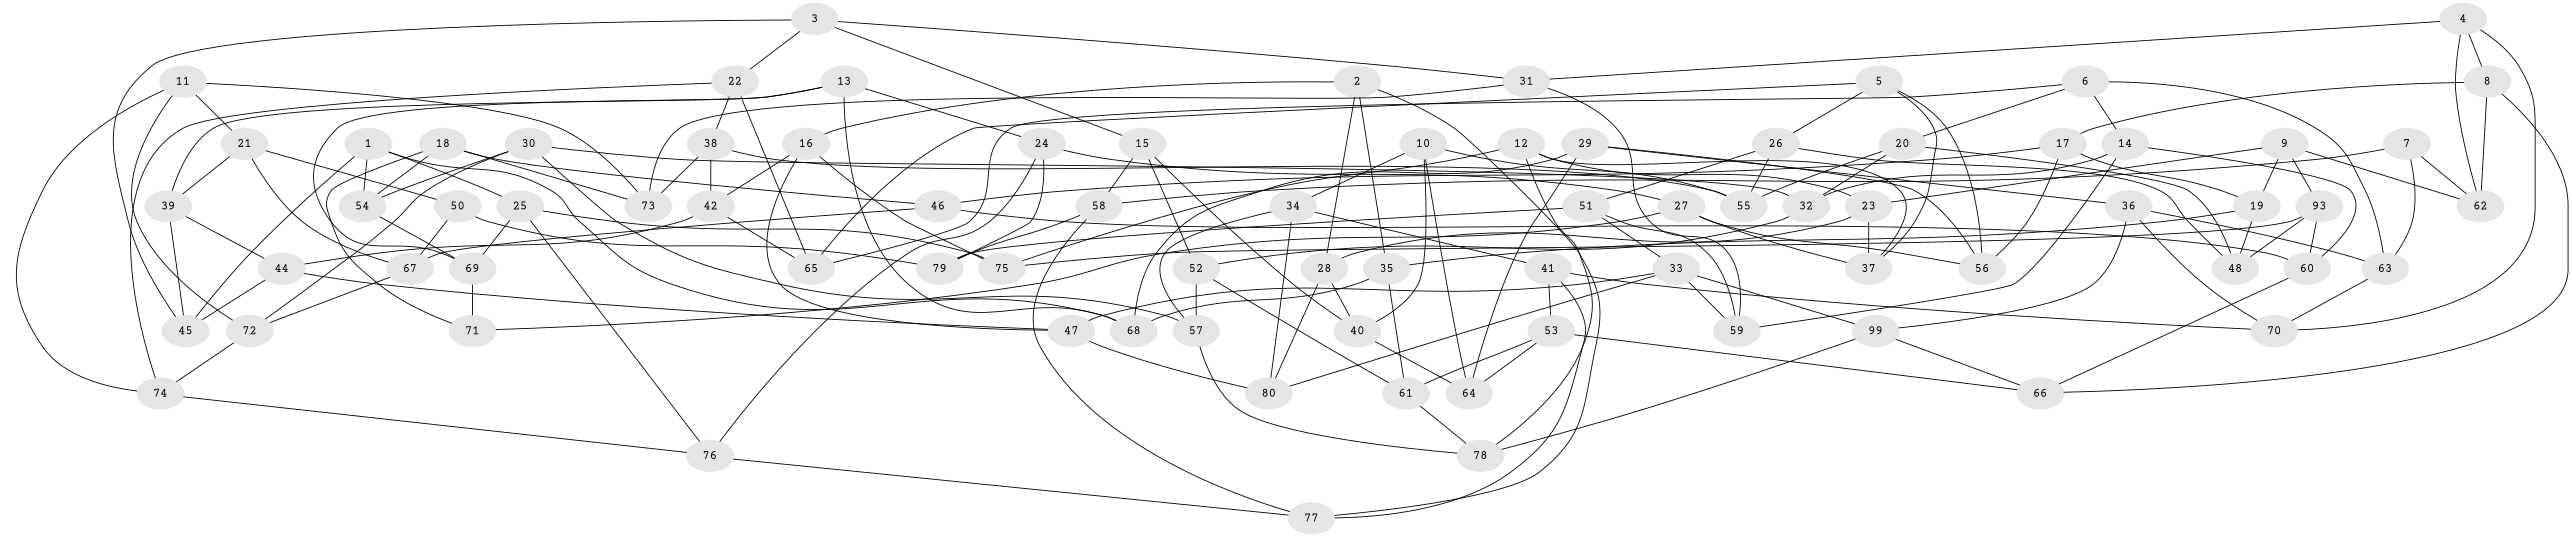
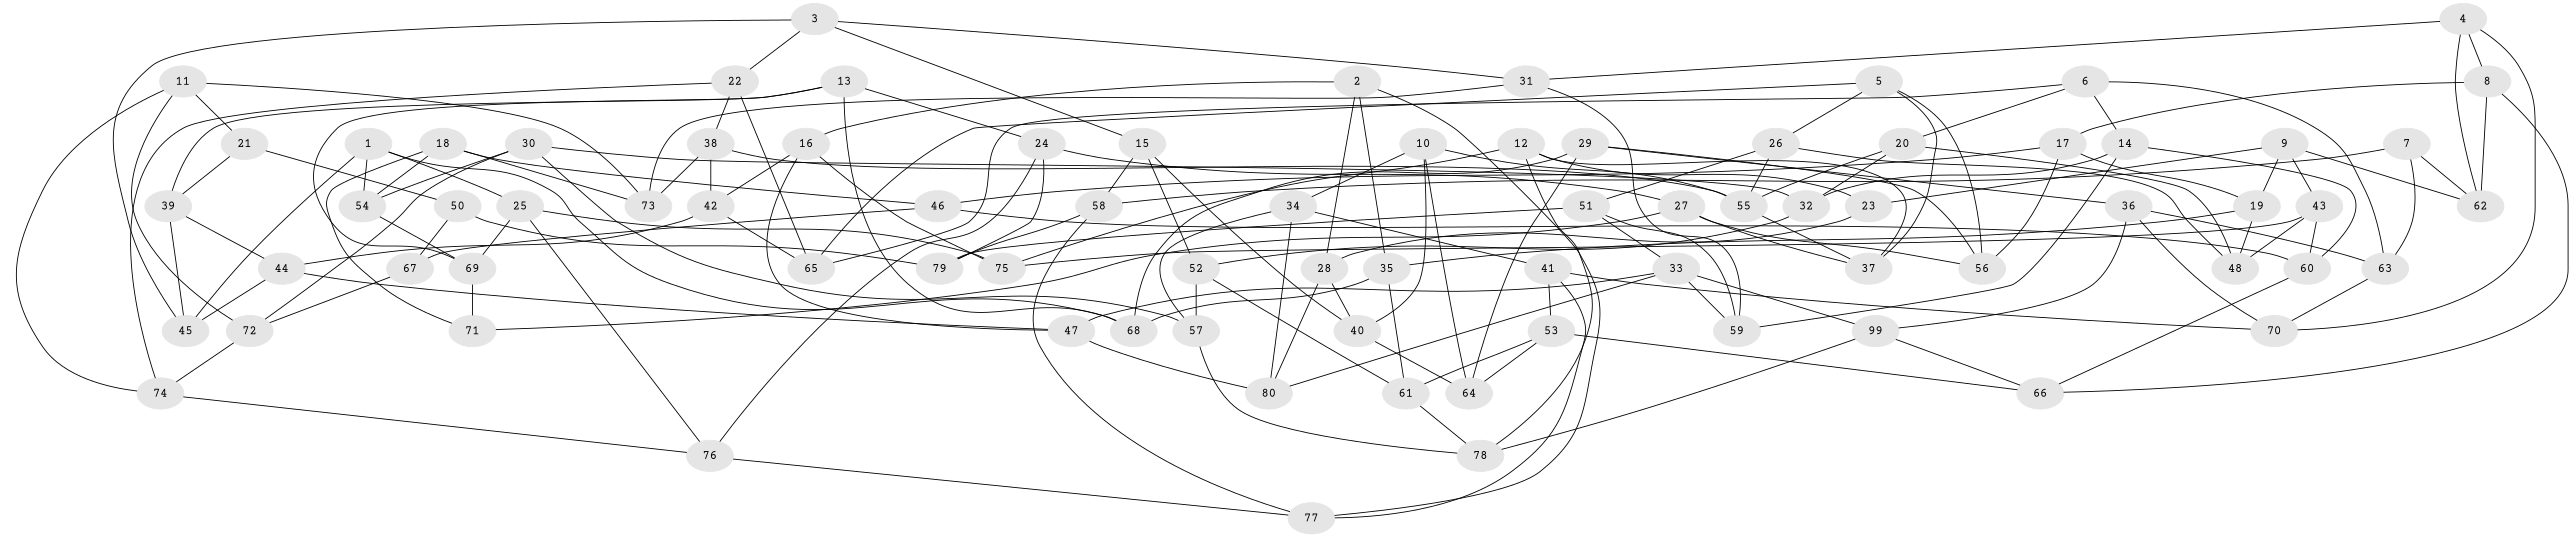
(2319, 206) -> (2319, 206)
(308, 226) -> none
(1869, 234) -> (1806, 237)
